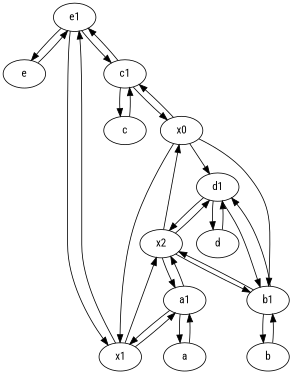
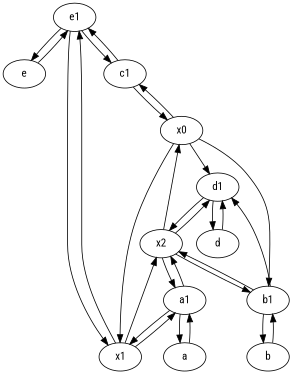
(125, 130) -> none
(243, 239) -> none
